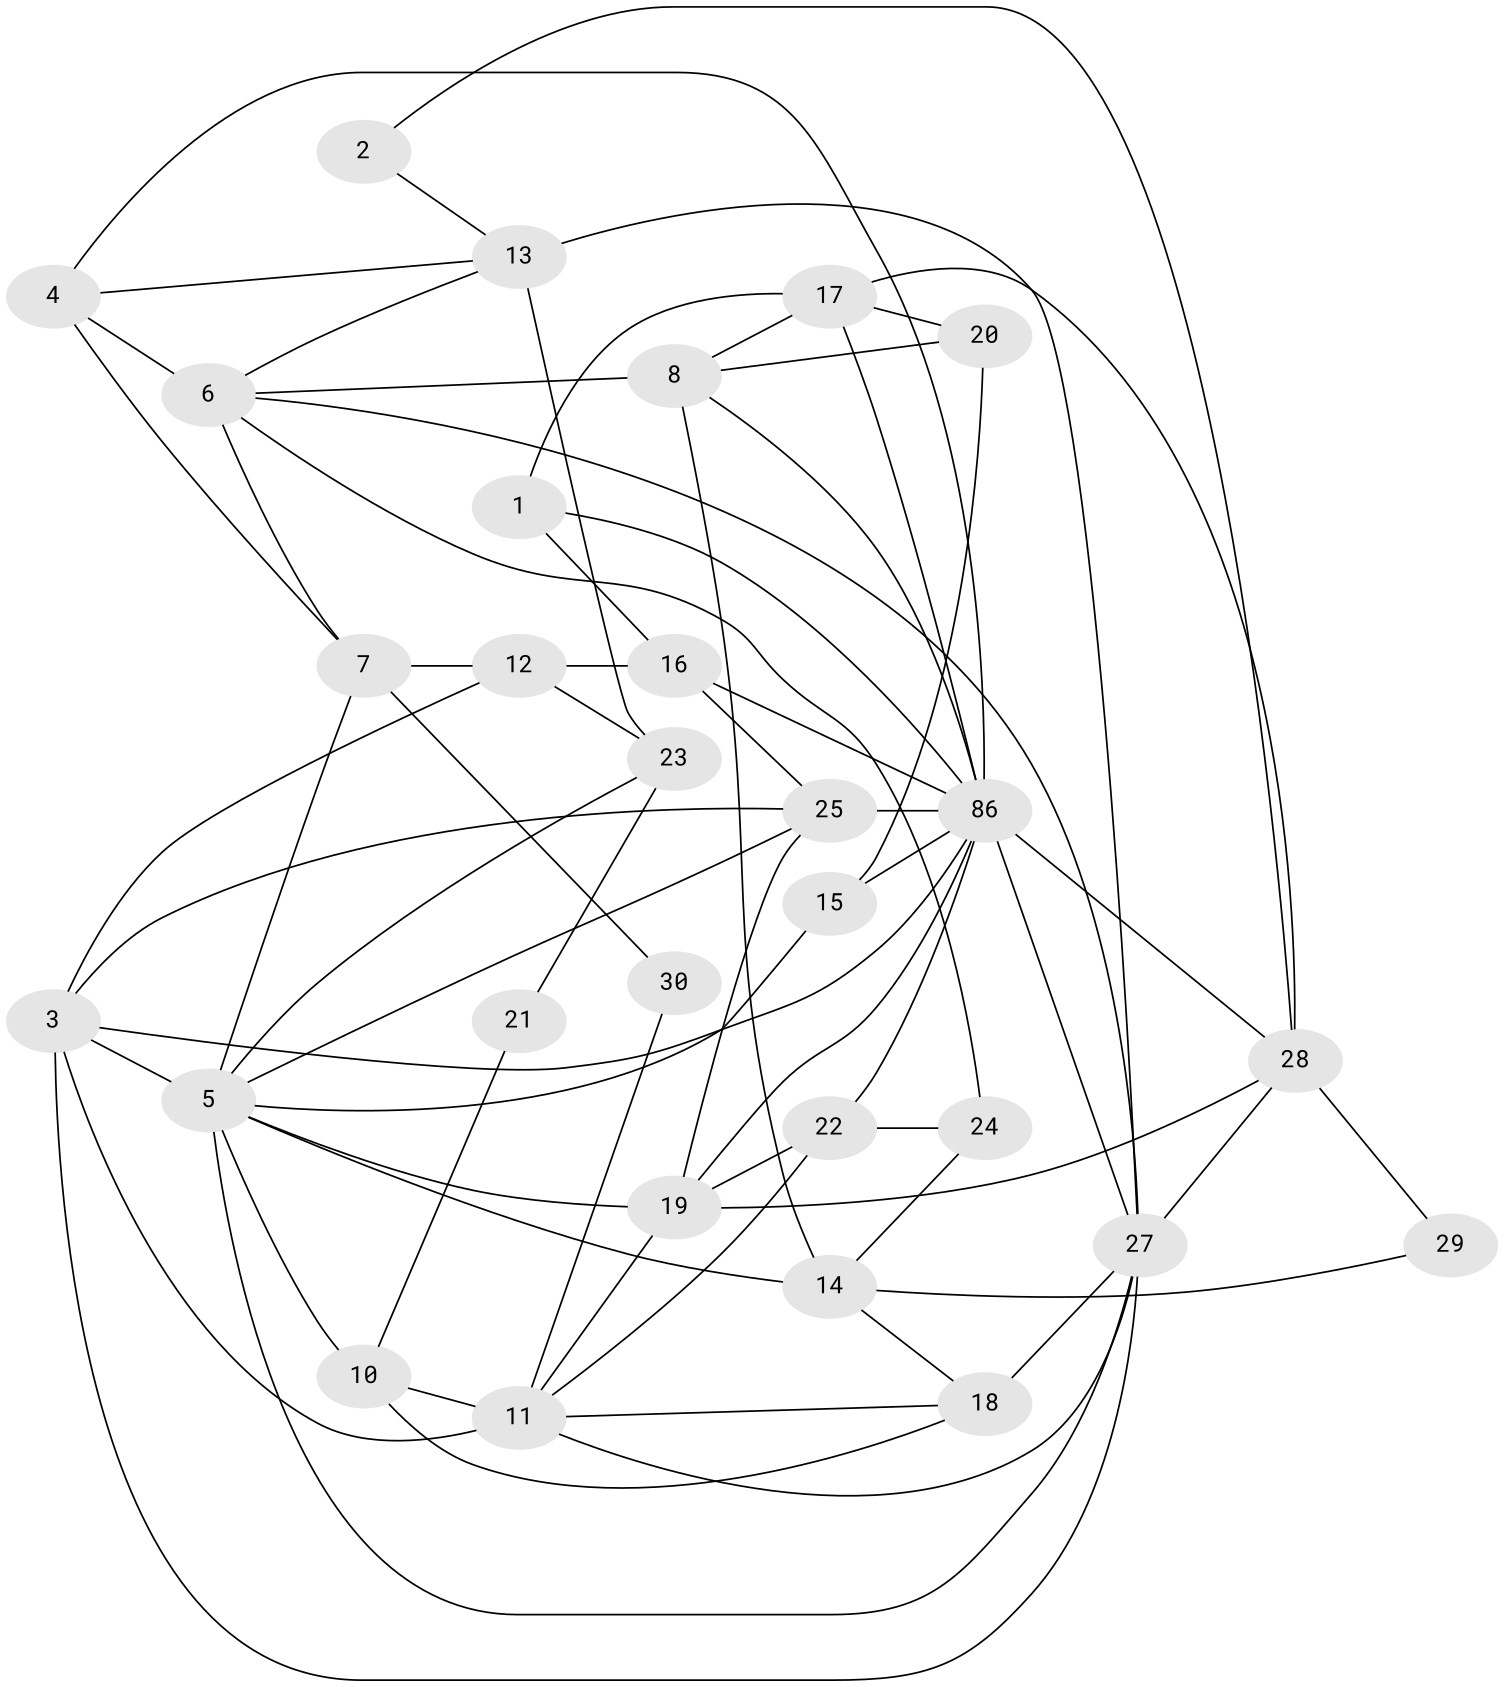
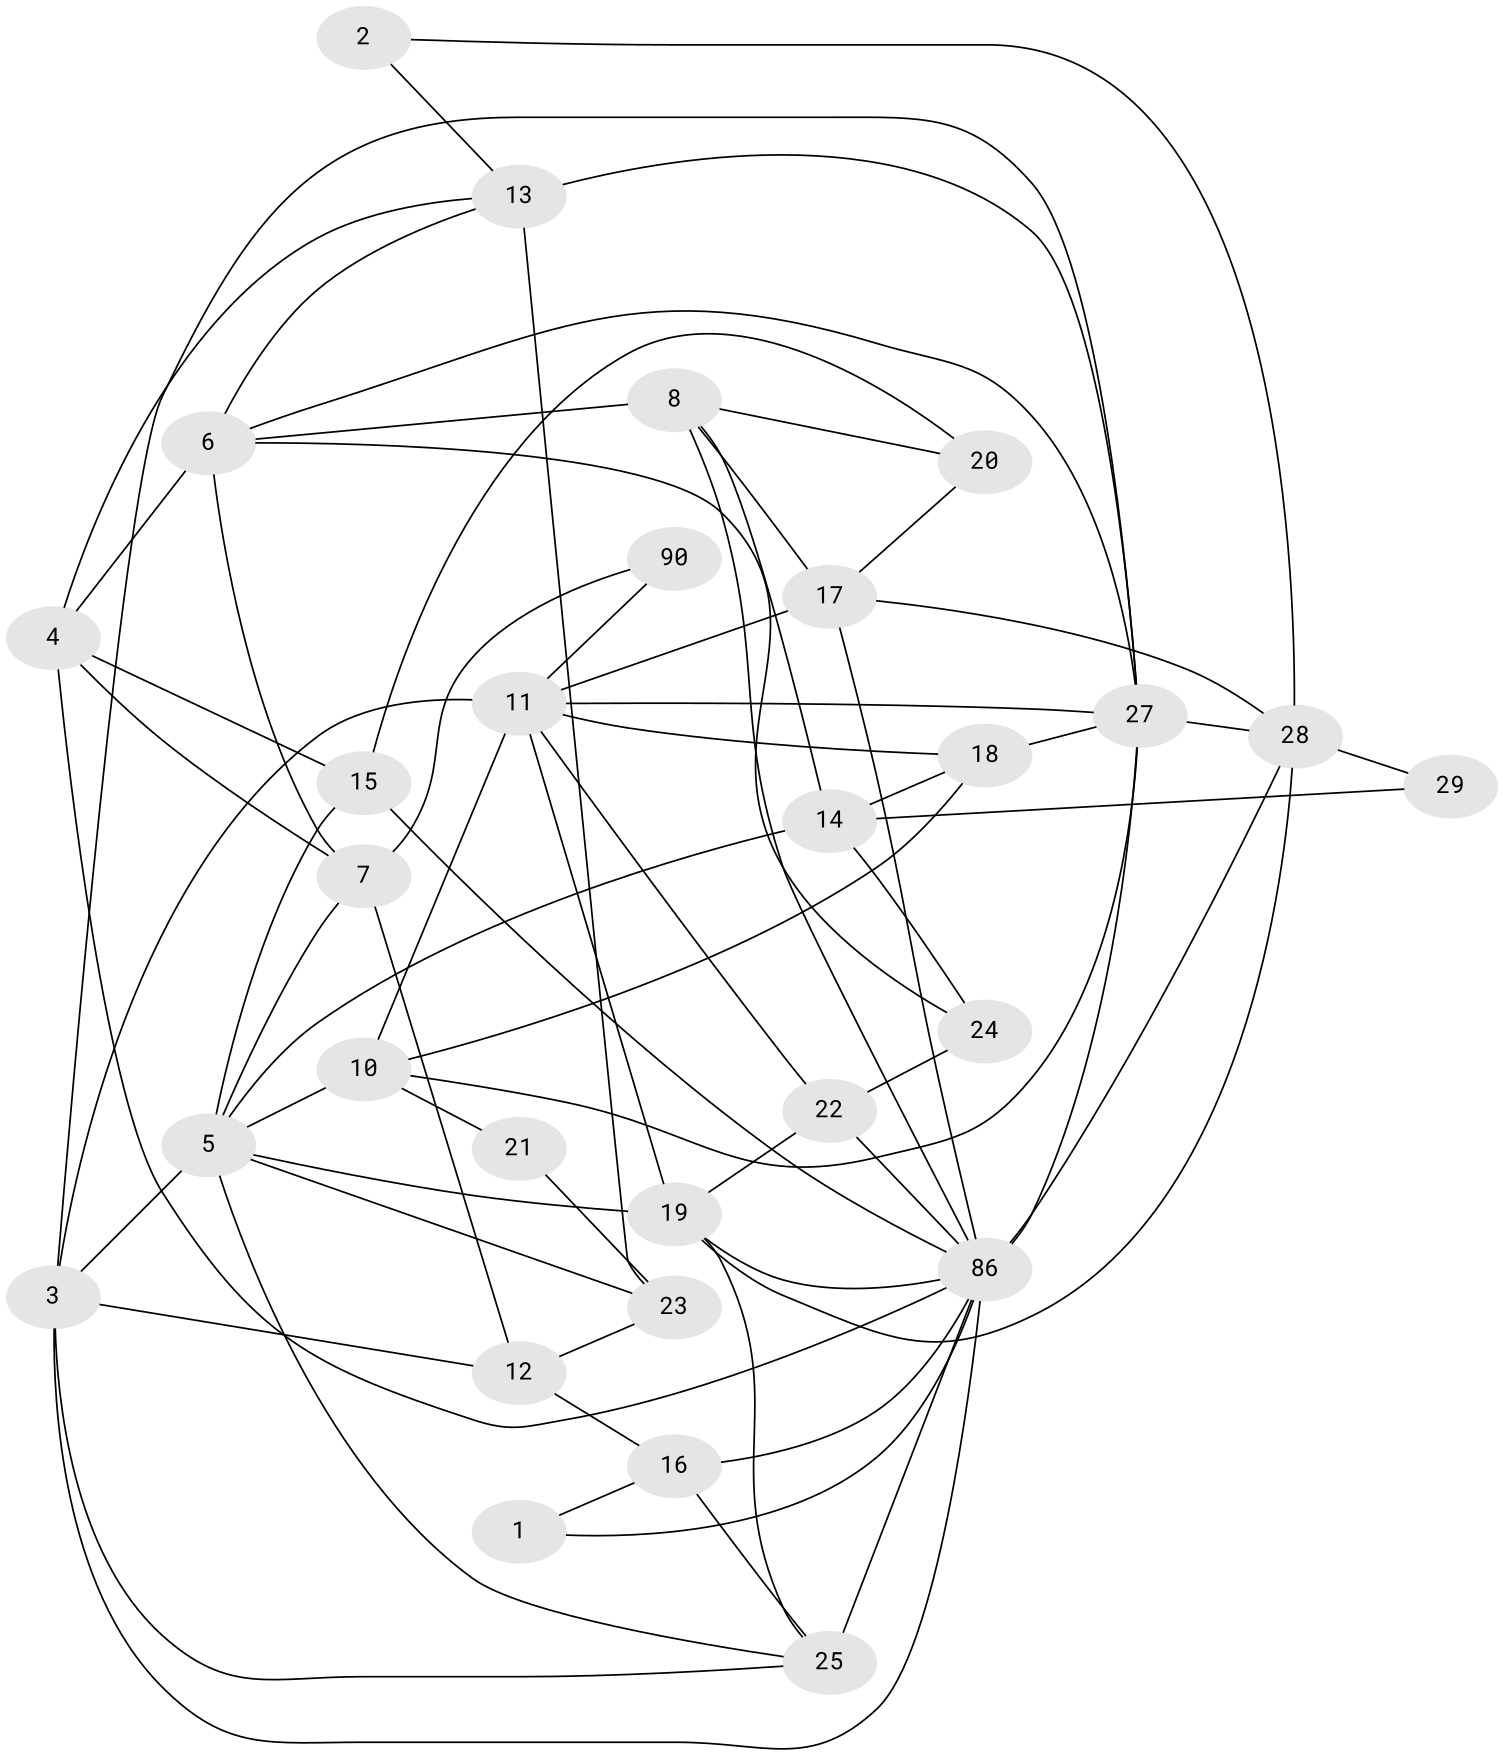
(621, 335) -> (674, 650)
none -> (209, 711)
(674, 983) -> (674, 559)
(609, 1615) -> (902, 1151)
